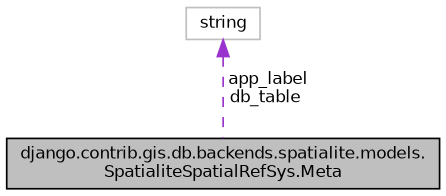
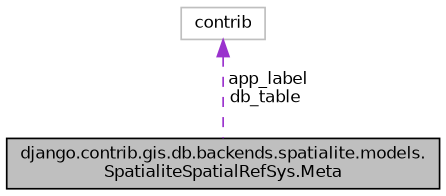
(223, 23) -> (223, 23)
